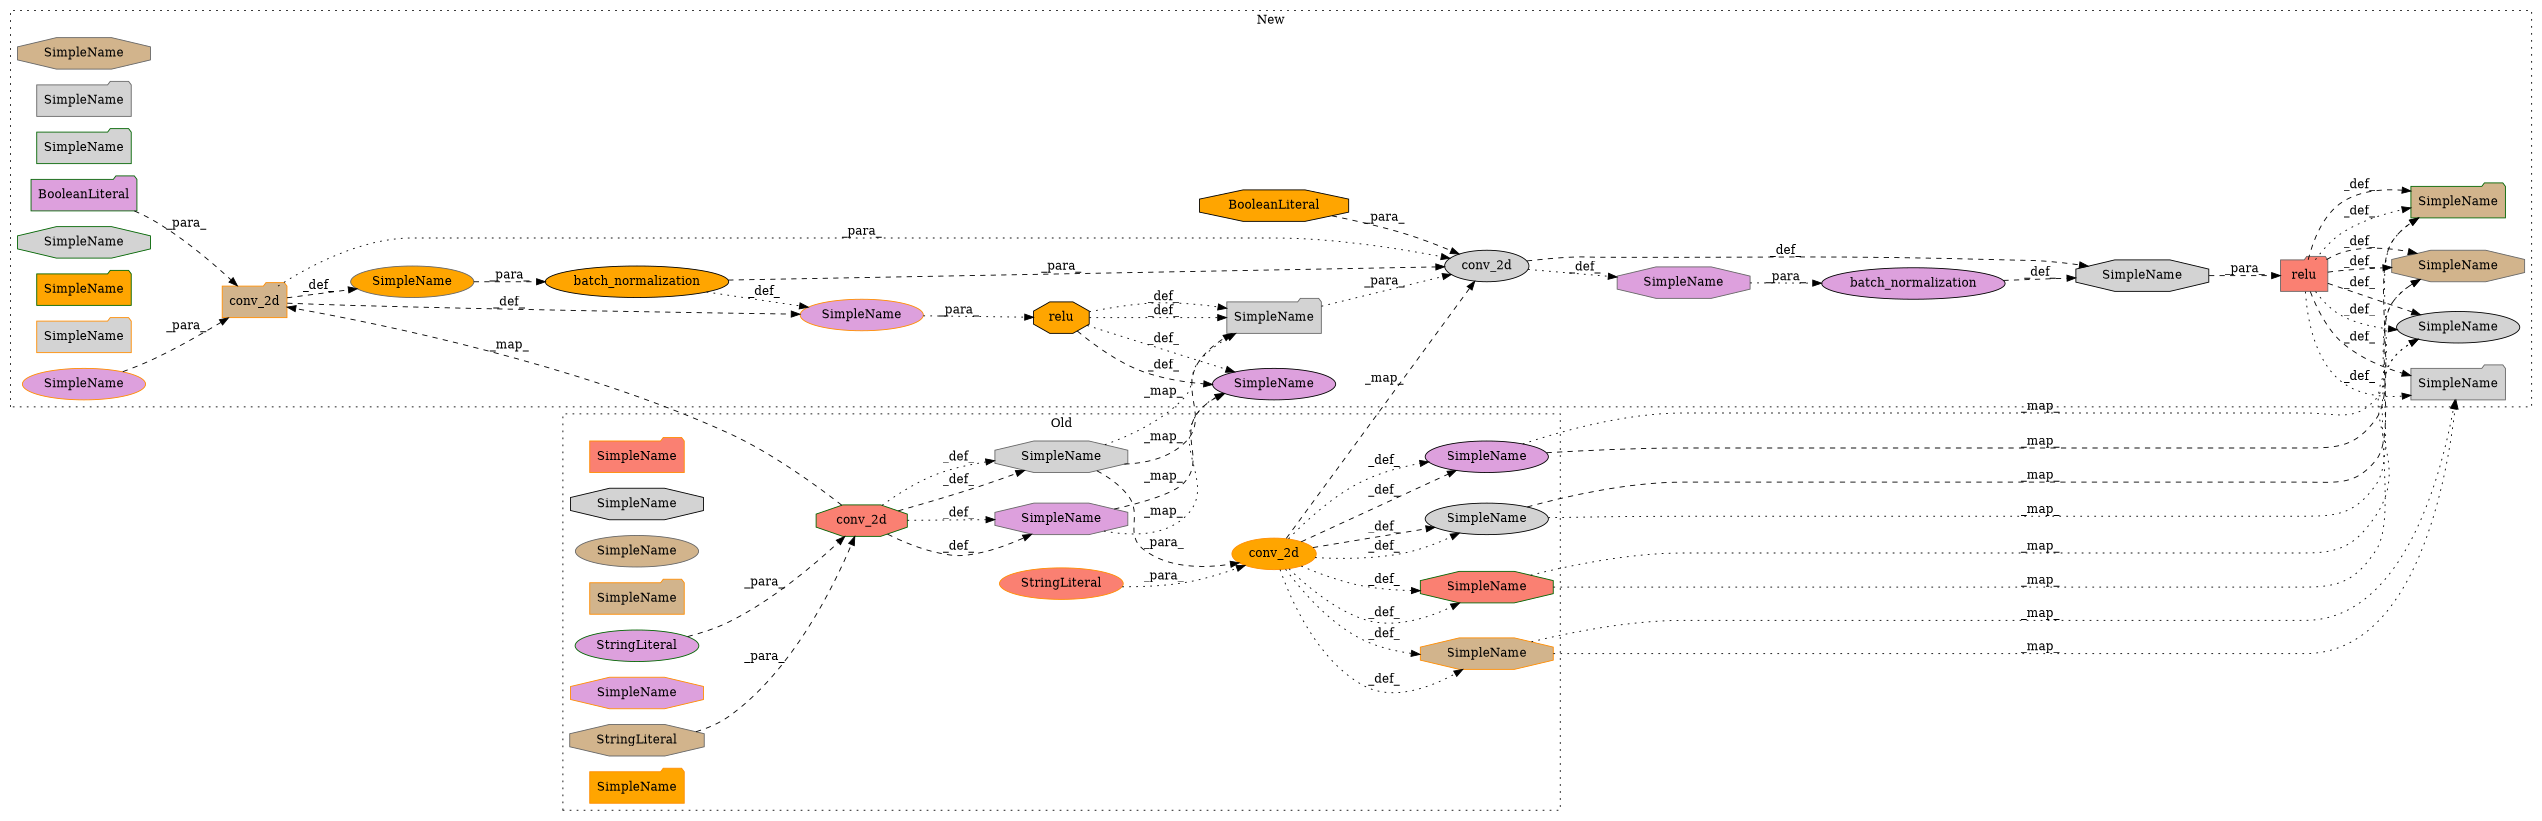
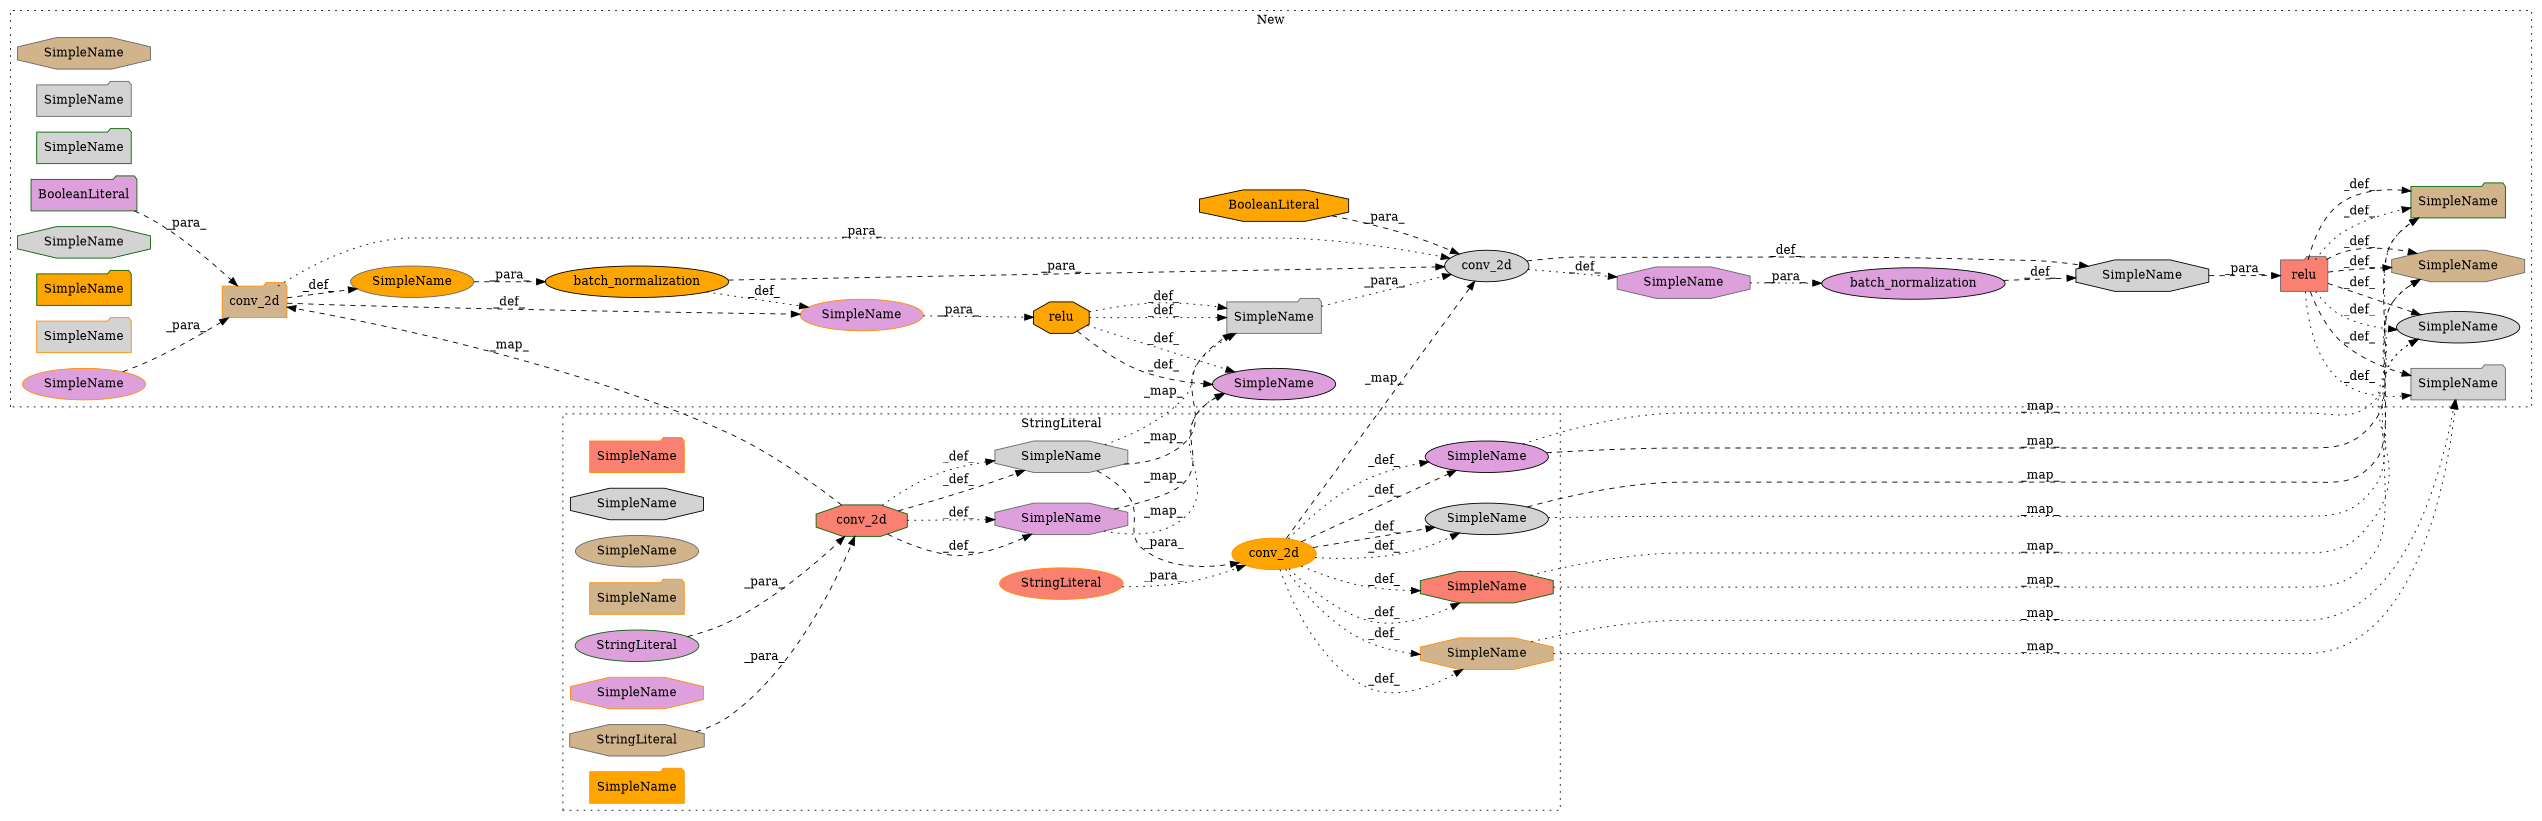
(1062, 424) -> (1062, 424)
